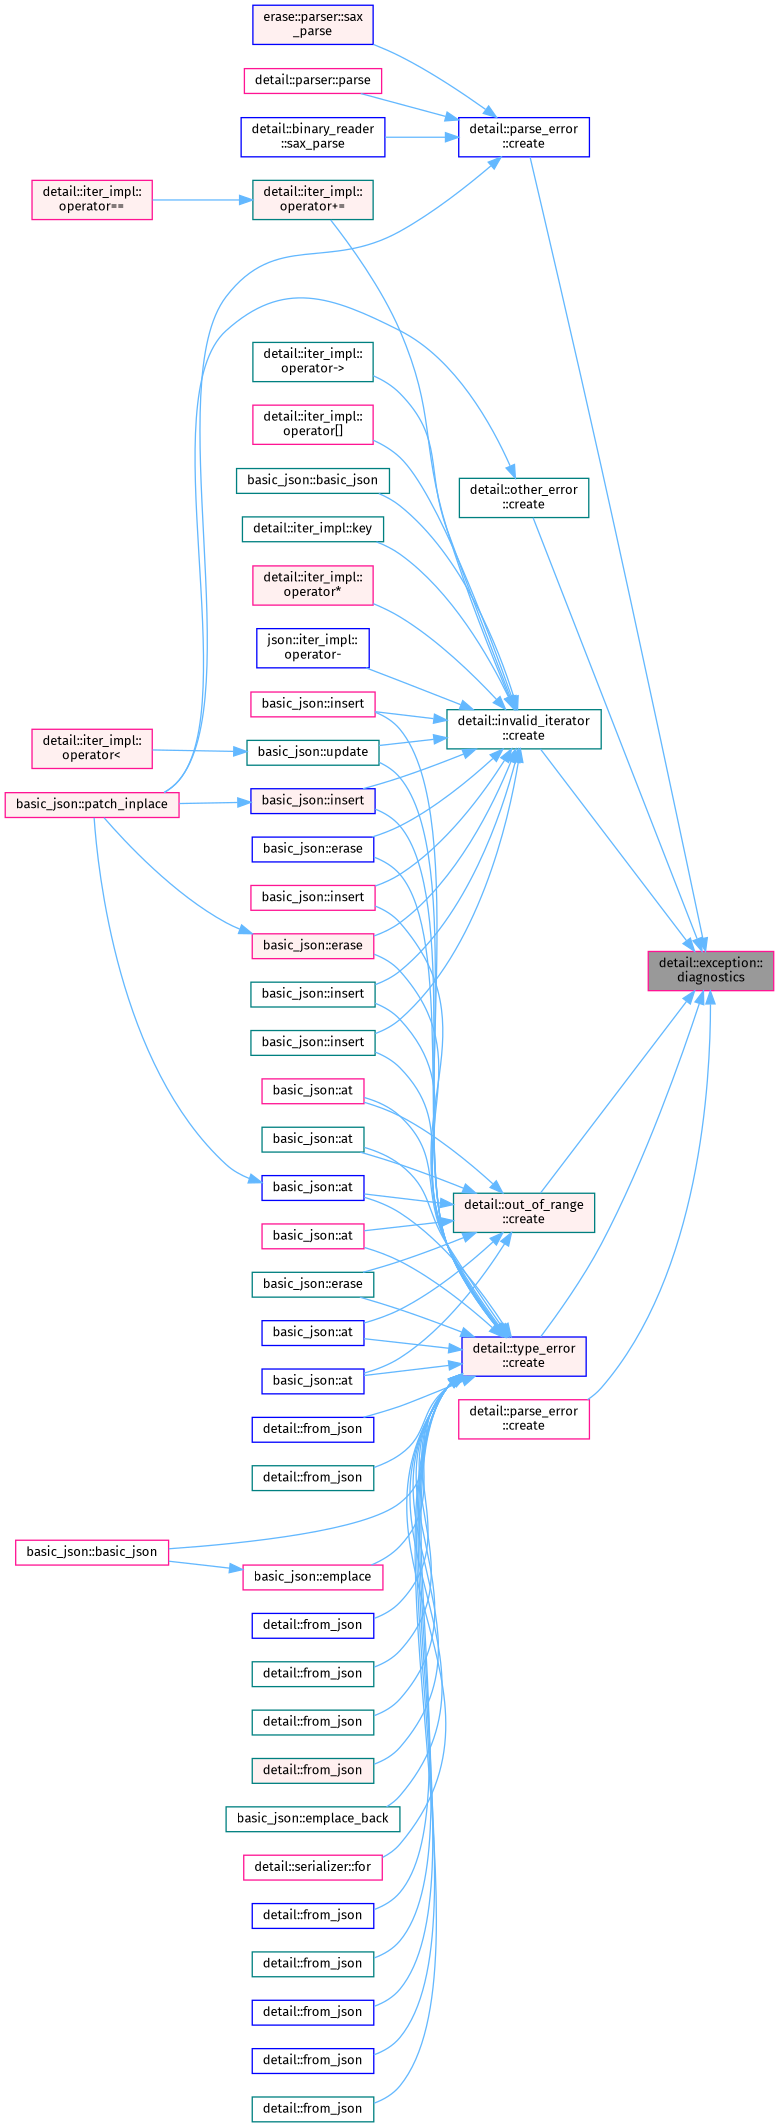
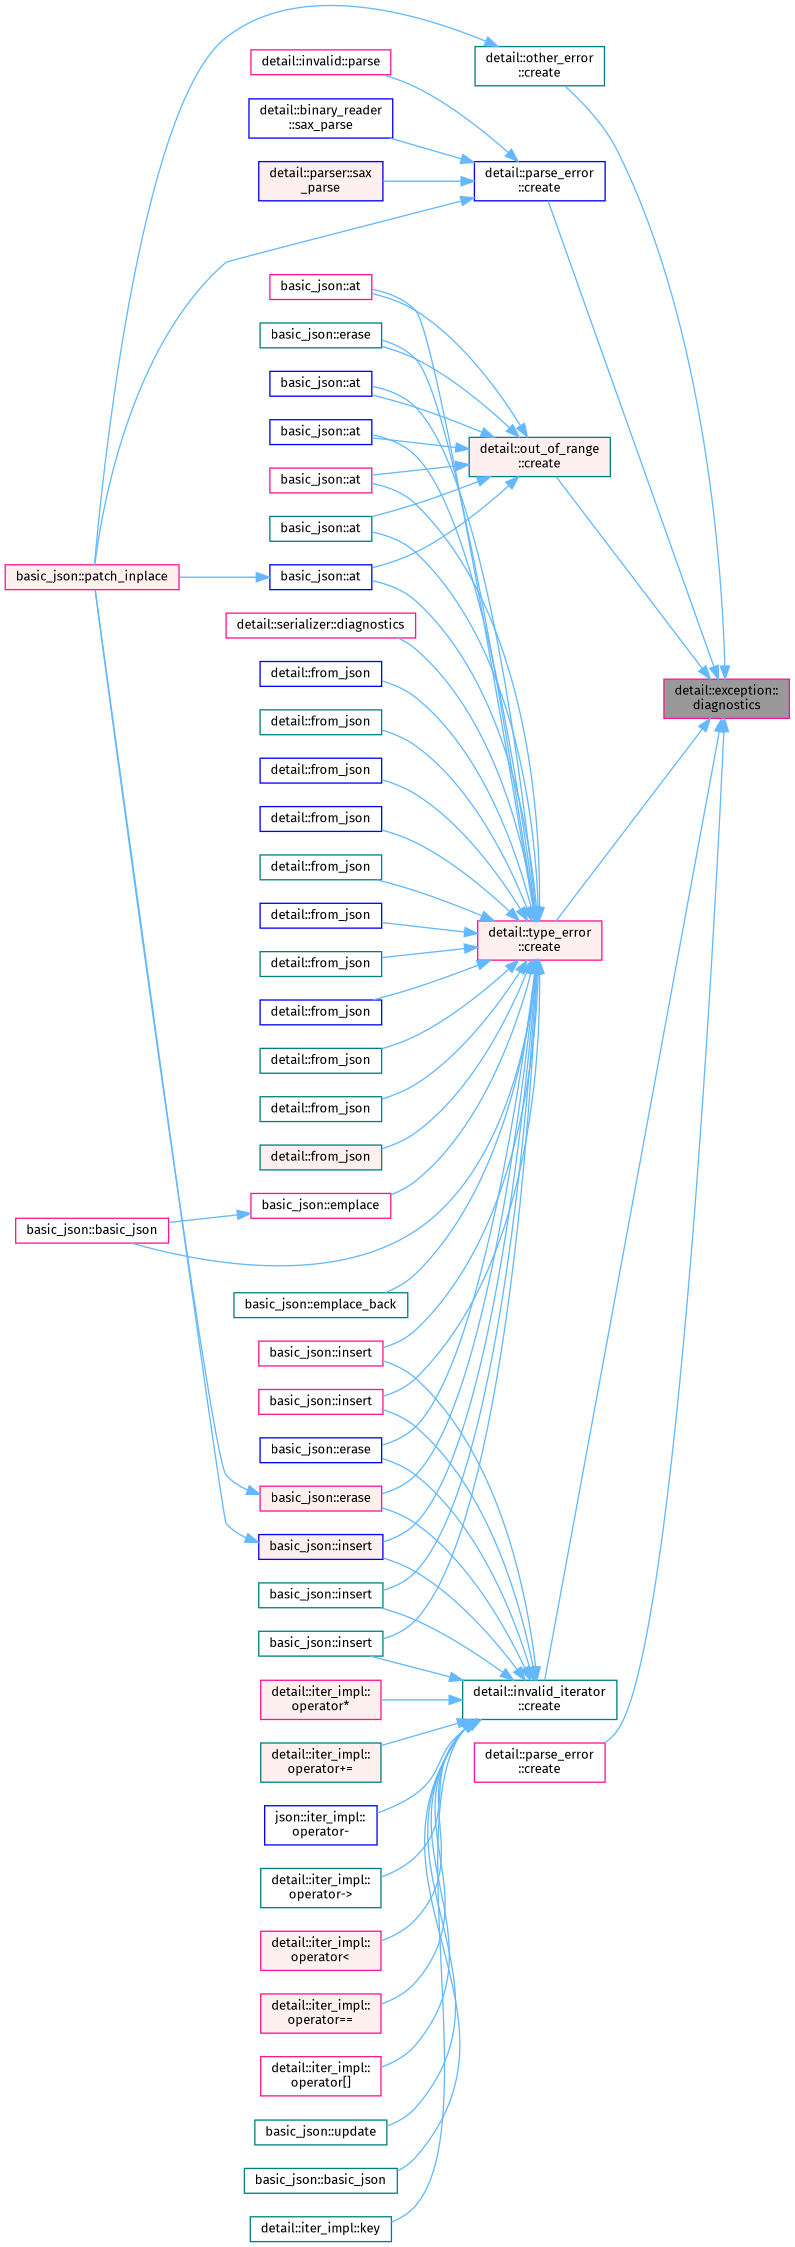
(313, 25) -> (321, 181)
(313, 81) -> (321, 62)
(196, 200) -> (443, 1875)
(203, 751) -> (441, 1844)
(435, 1044) -> none
(524, 1357) -> (540, 941)
(313, 1868) -> (321, 626)
